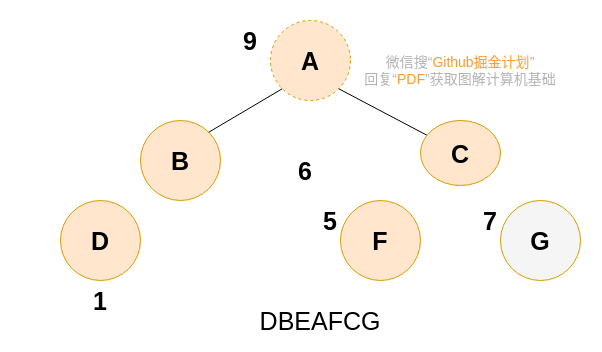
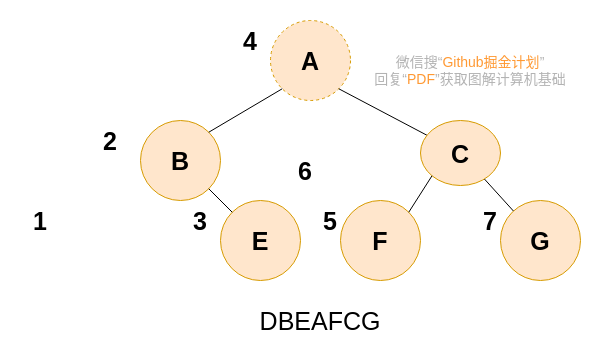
(251, 41) -> (251, 41)
(461, 71) -> (471, 71)
none -> (111, 141)
none -> (420, 194)
none -> (499, 195)
none -> (220, 200)
none -> (201, 221)
(101, 241) -> none
none -> (261, 241)
(541, 241) -> (541, 241)
(101, 301) -> (41, 221)
